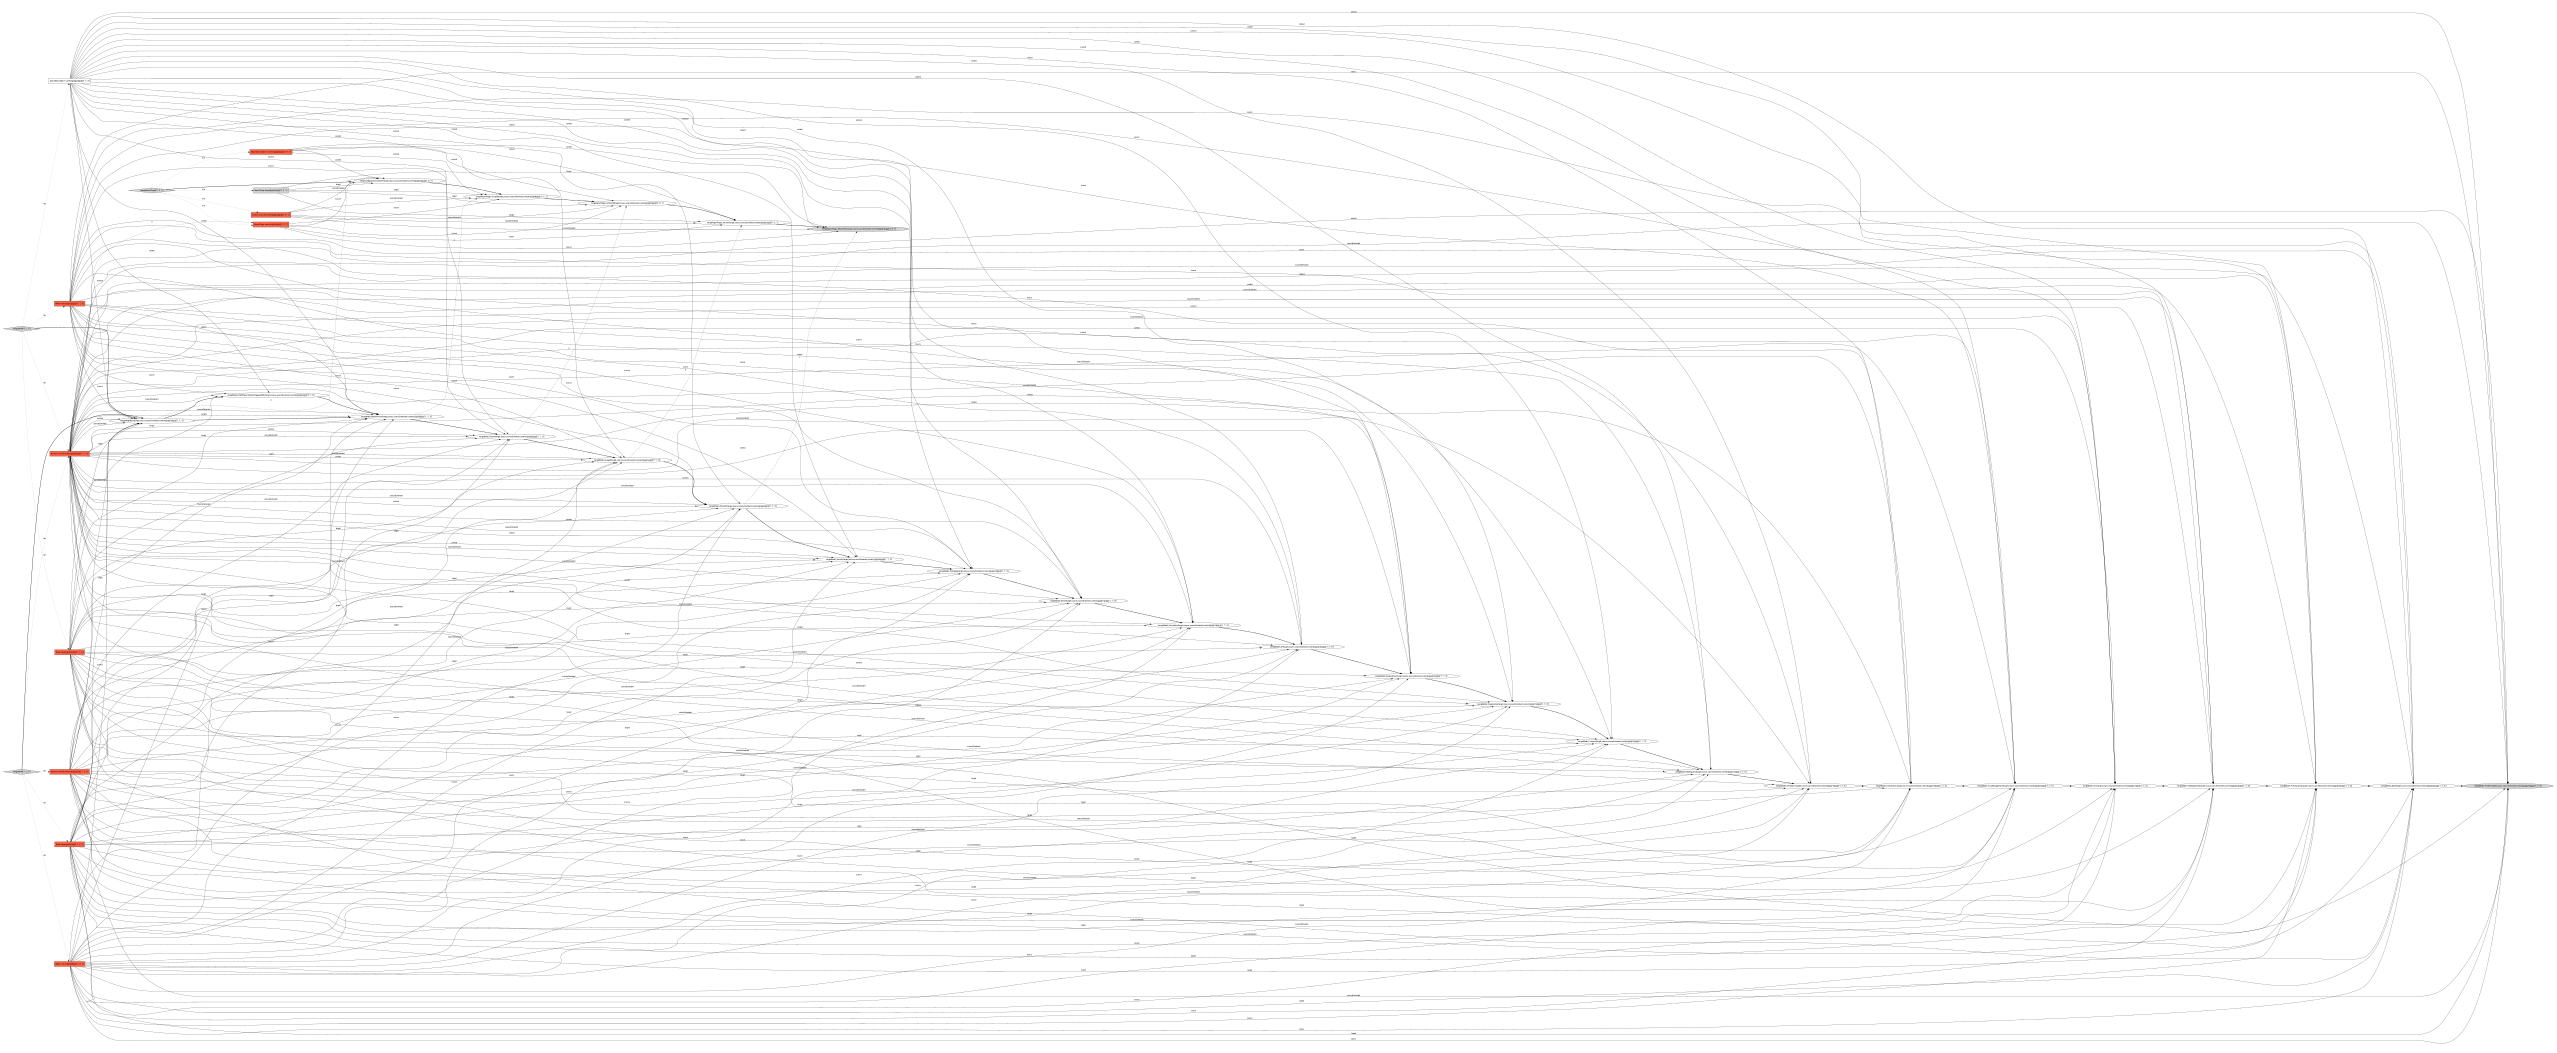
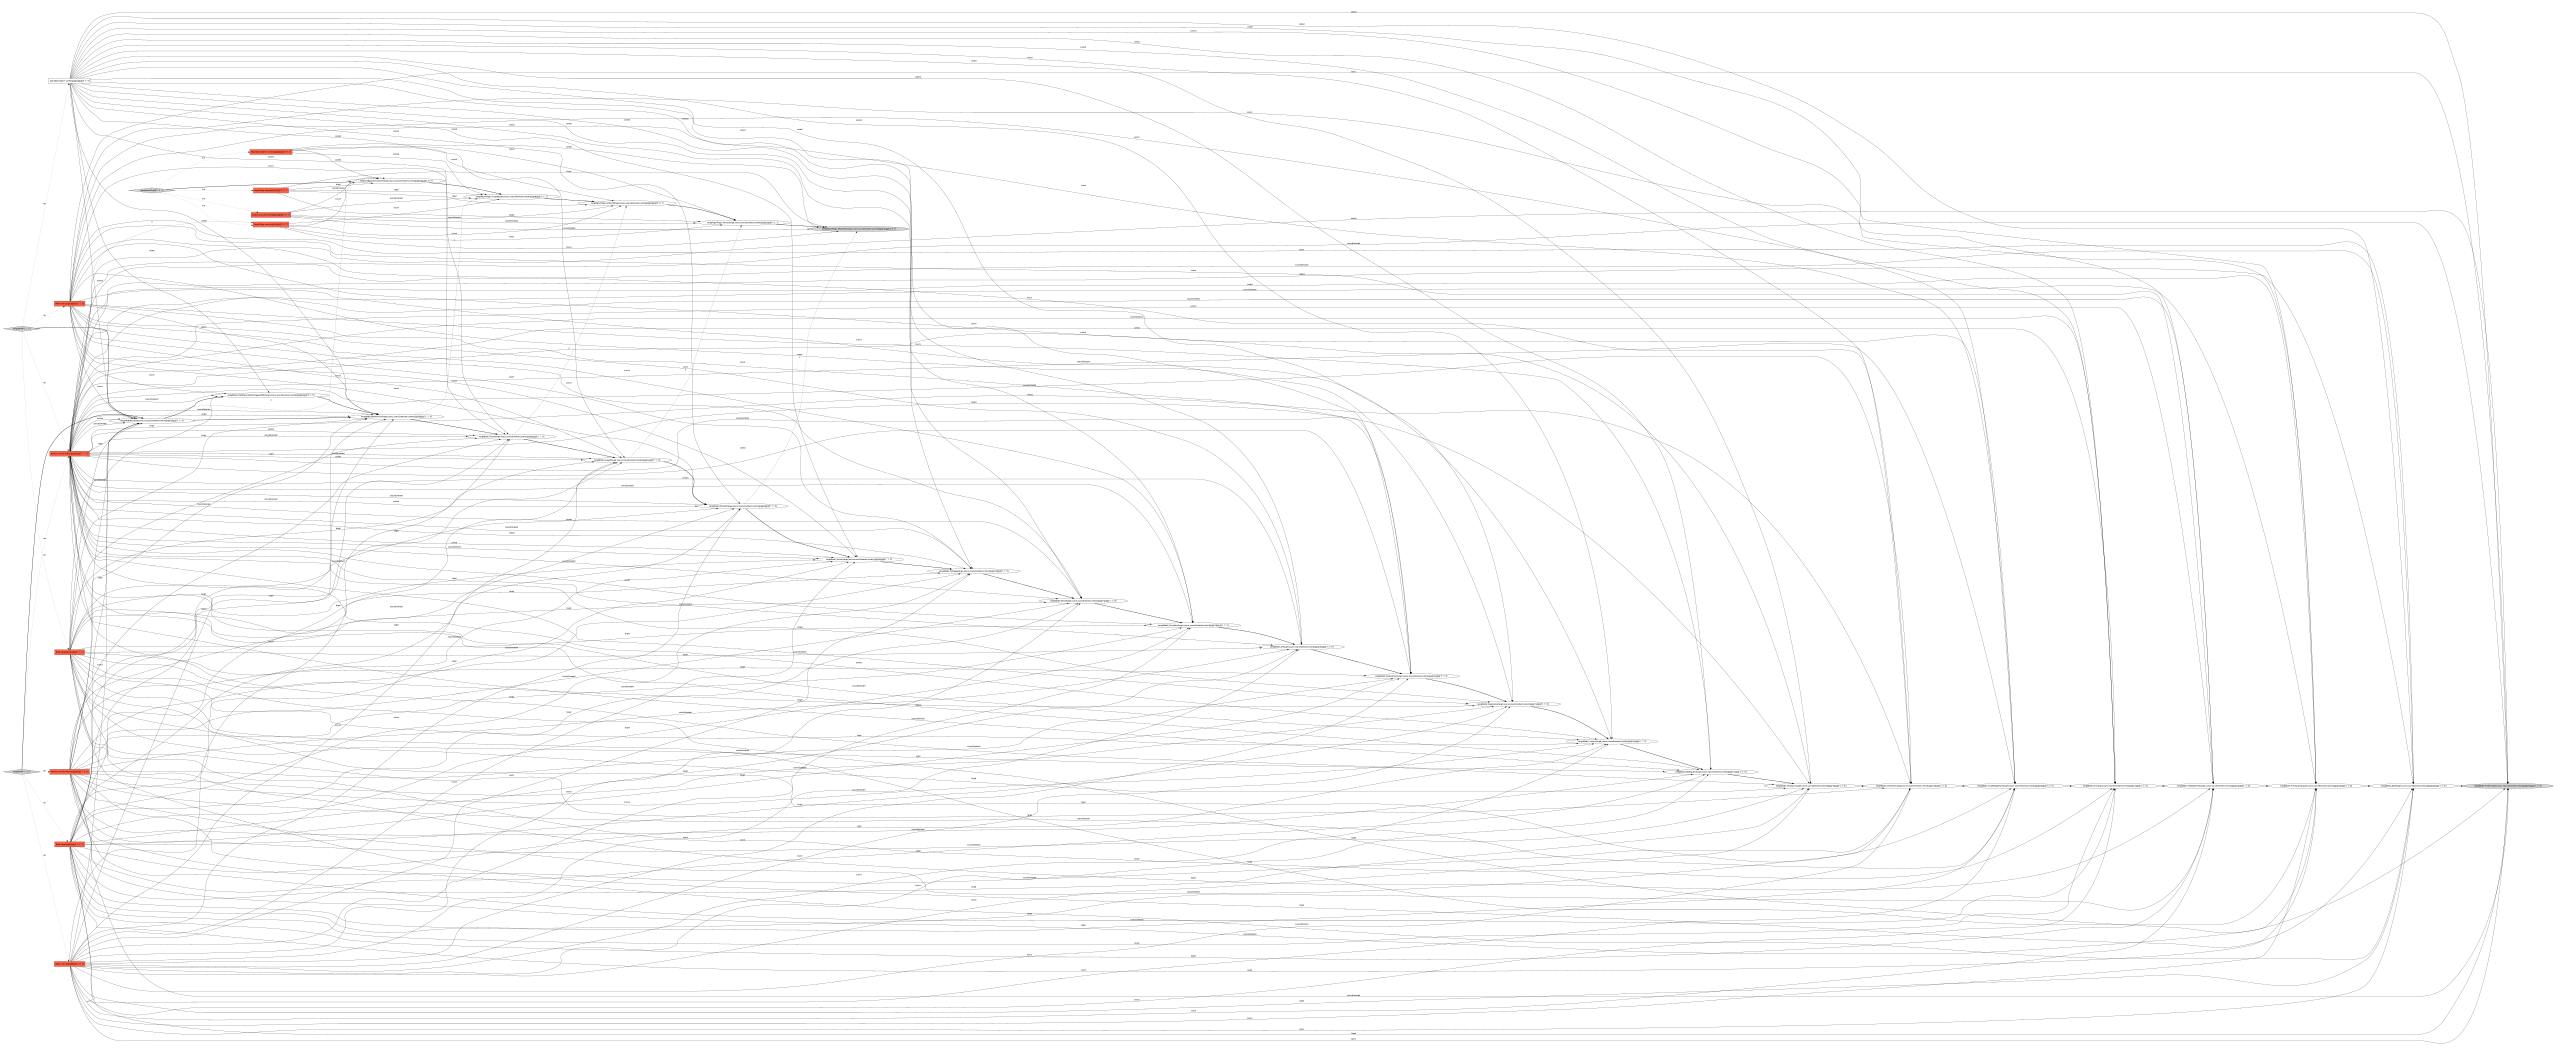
(271, 190) -> (271, 190)
